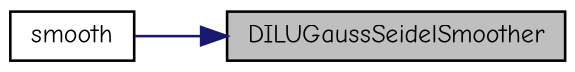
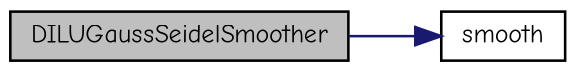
(168, 36) -> (382, 36)
